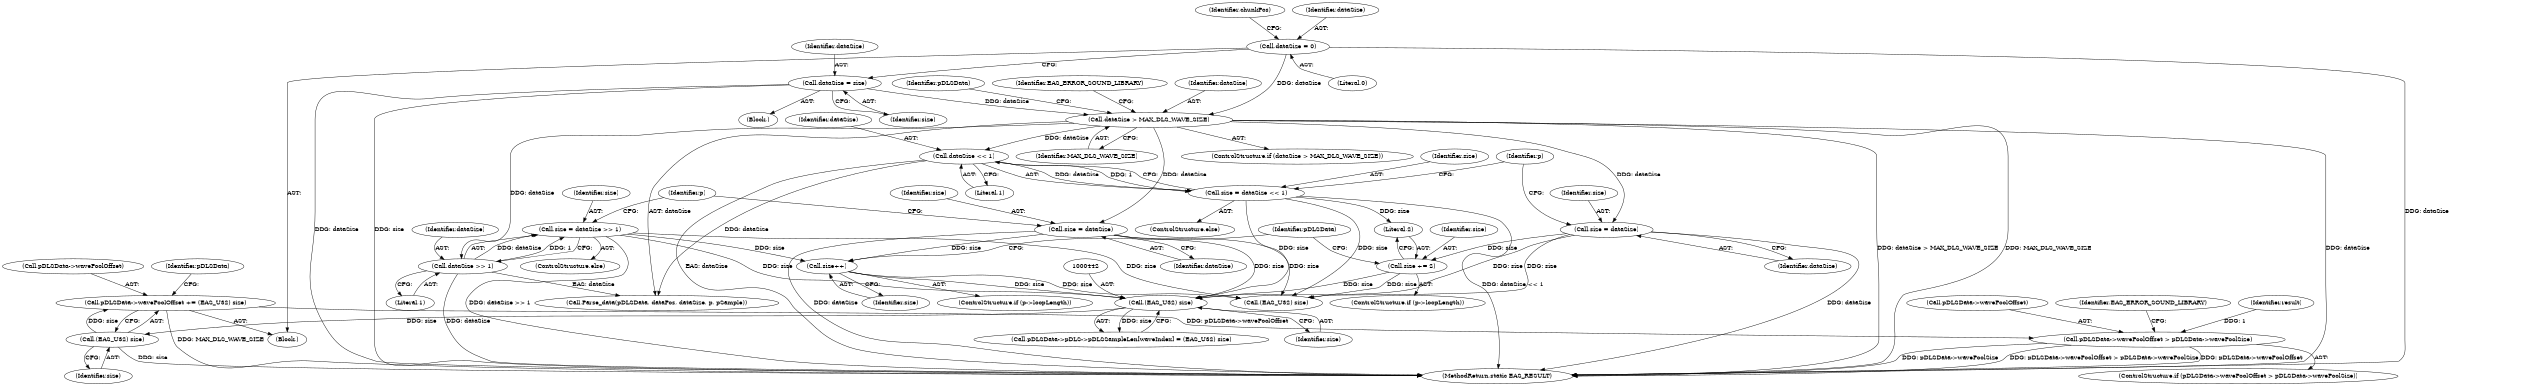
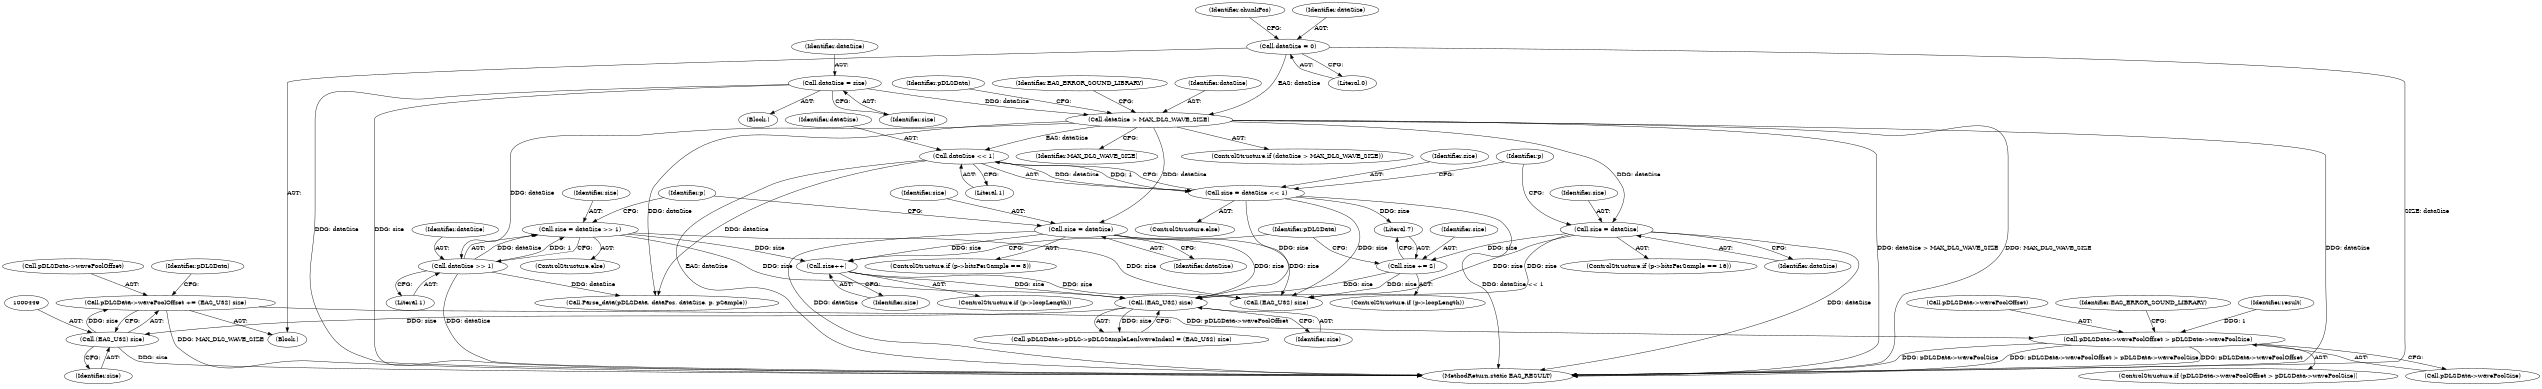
(1061, 61) -> (1321, 64)
(1299, 83) -> (1299, 83)
(1094, 136) -> none
(1067, 138) -> (1067, 138)
(670, 211) -> (670, 211)
(2427, 211) -> (2427, 211)
(1398, 230) -> (1398, 230)
none -> (961, 266)
(1086, 266) -> none
none -> (1659, 266)
(593, 285) -> (593, 285)
none -> (26, 303)
(828, 364) -> none
none -> (2473, 376)
